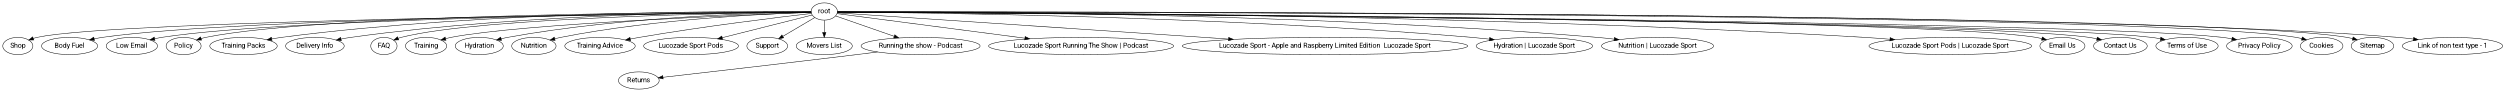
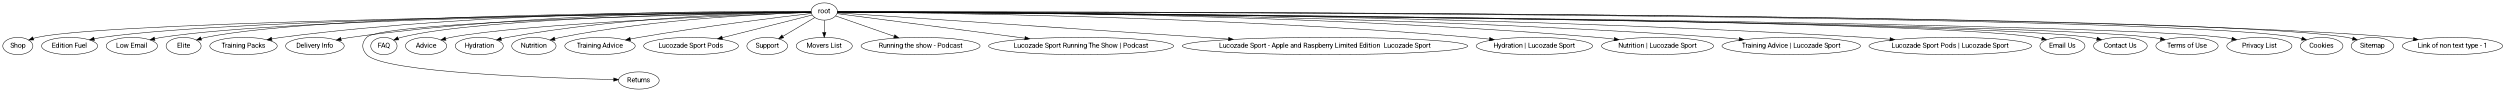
(70, 46) -> (70, 46)
(184, 46) -> (184, 46)
(426, 46) -> (426, 46)
none -> (1791, 46)
(2259, 46) -> (2259, 46)
(770, 65) -> (366, 54)
